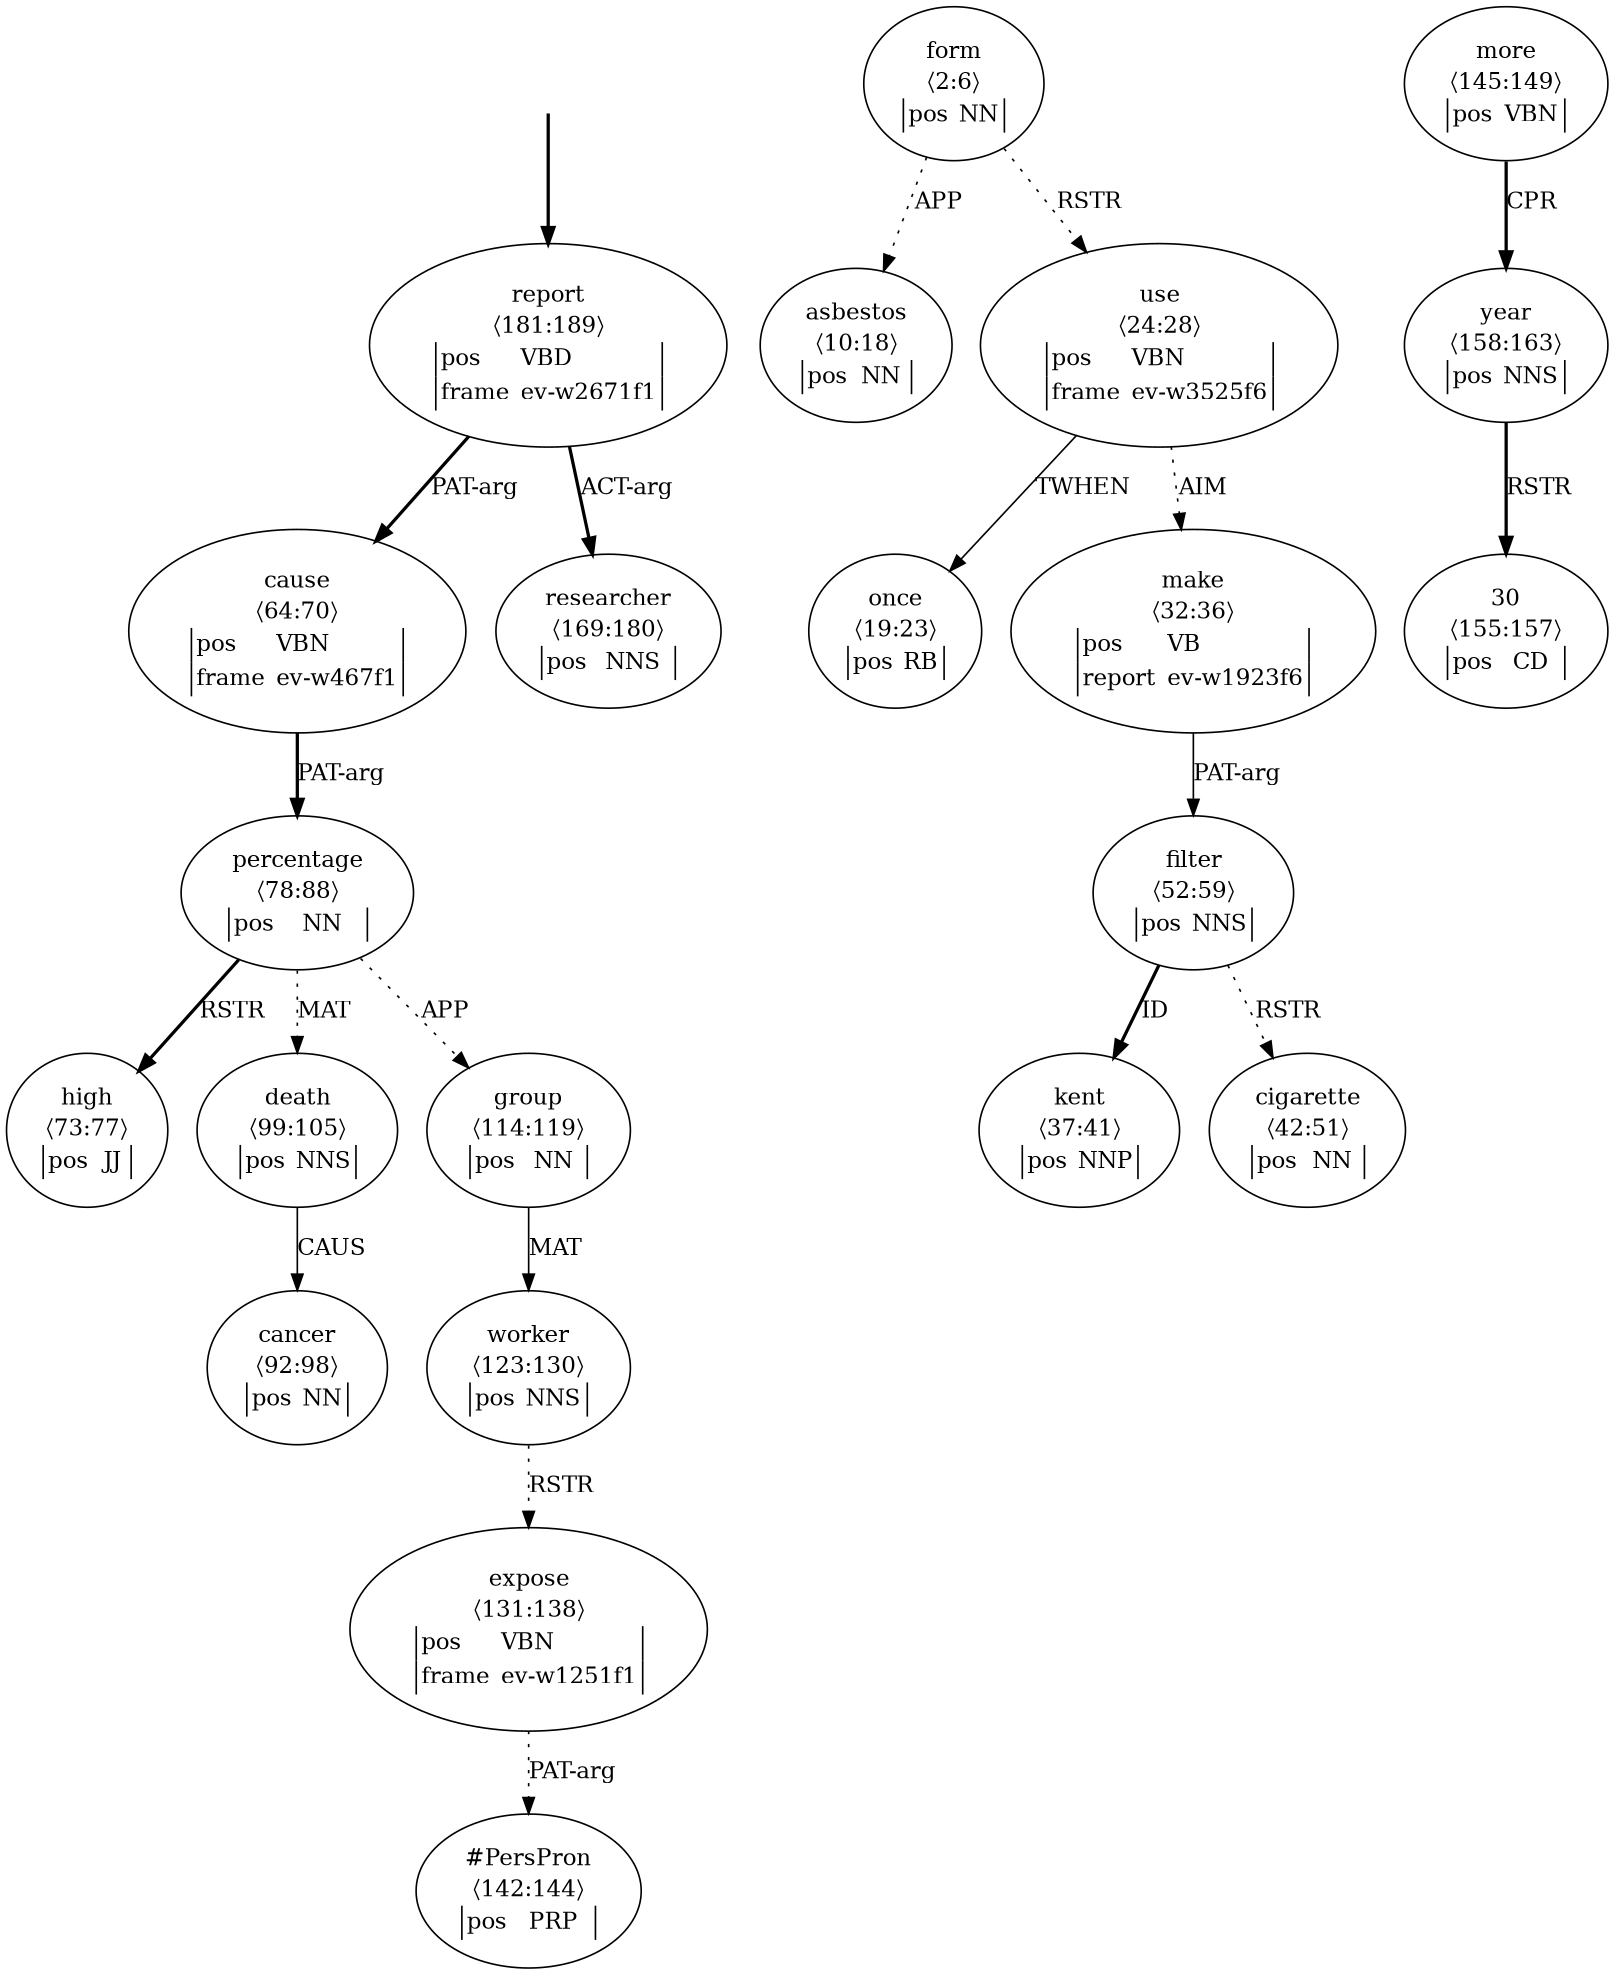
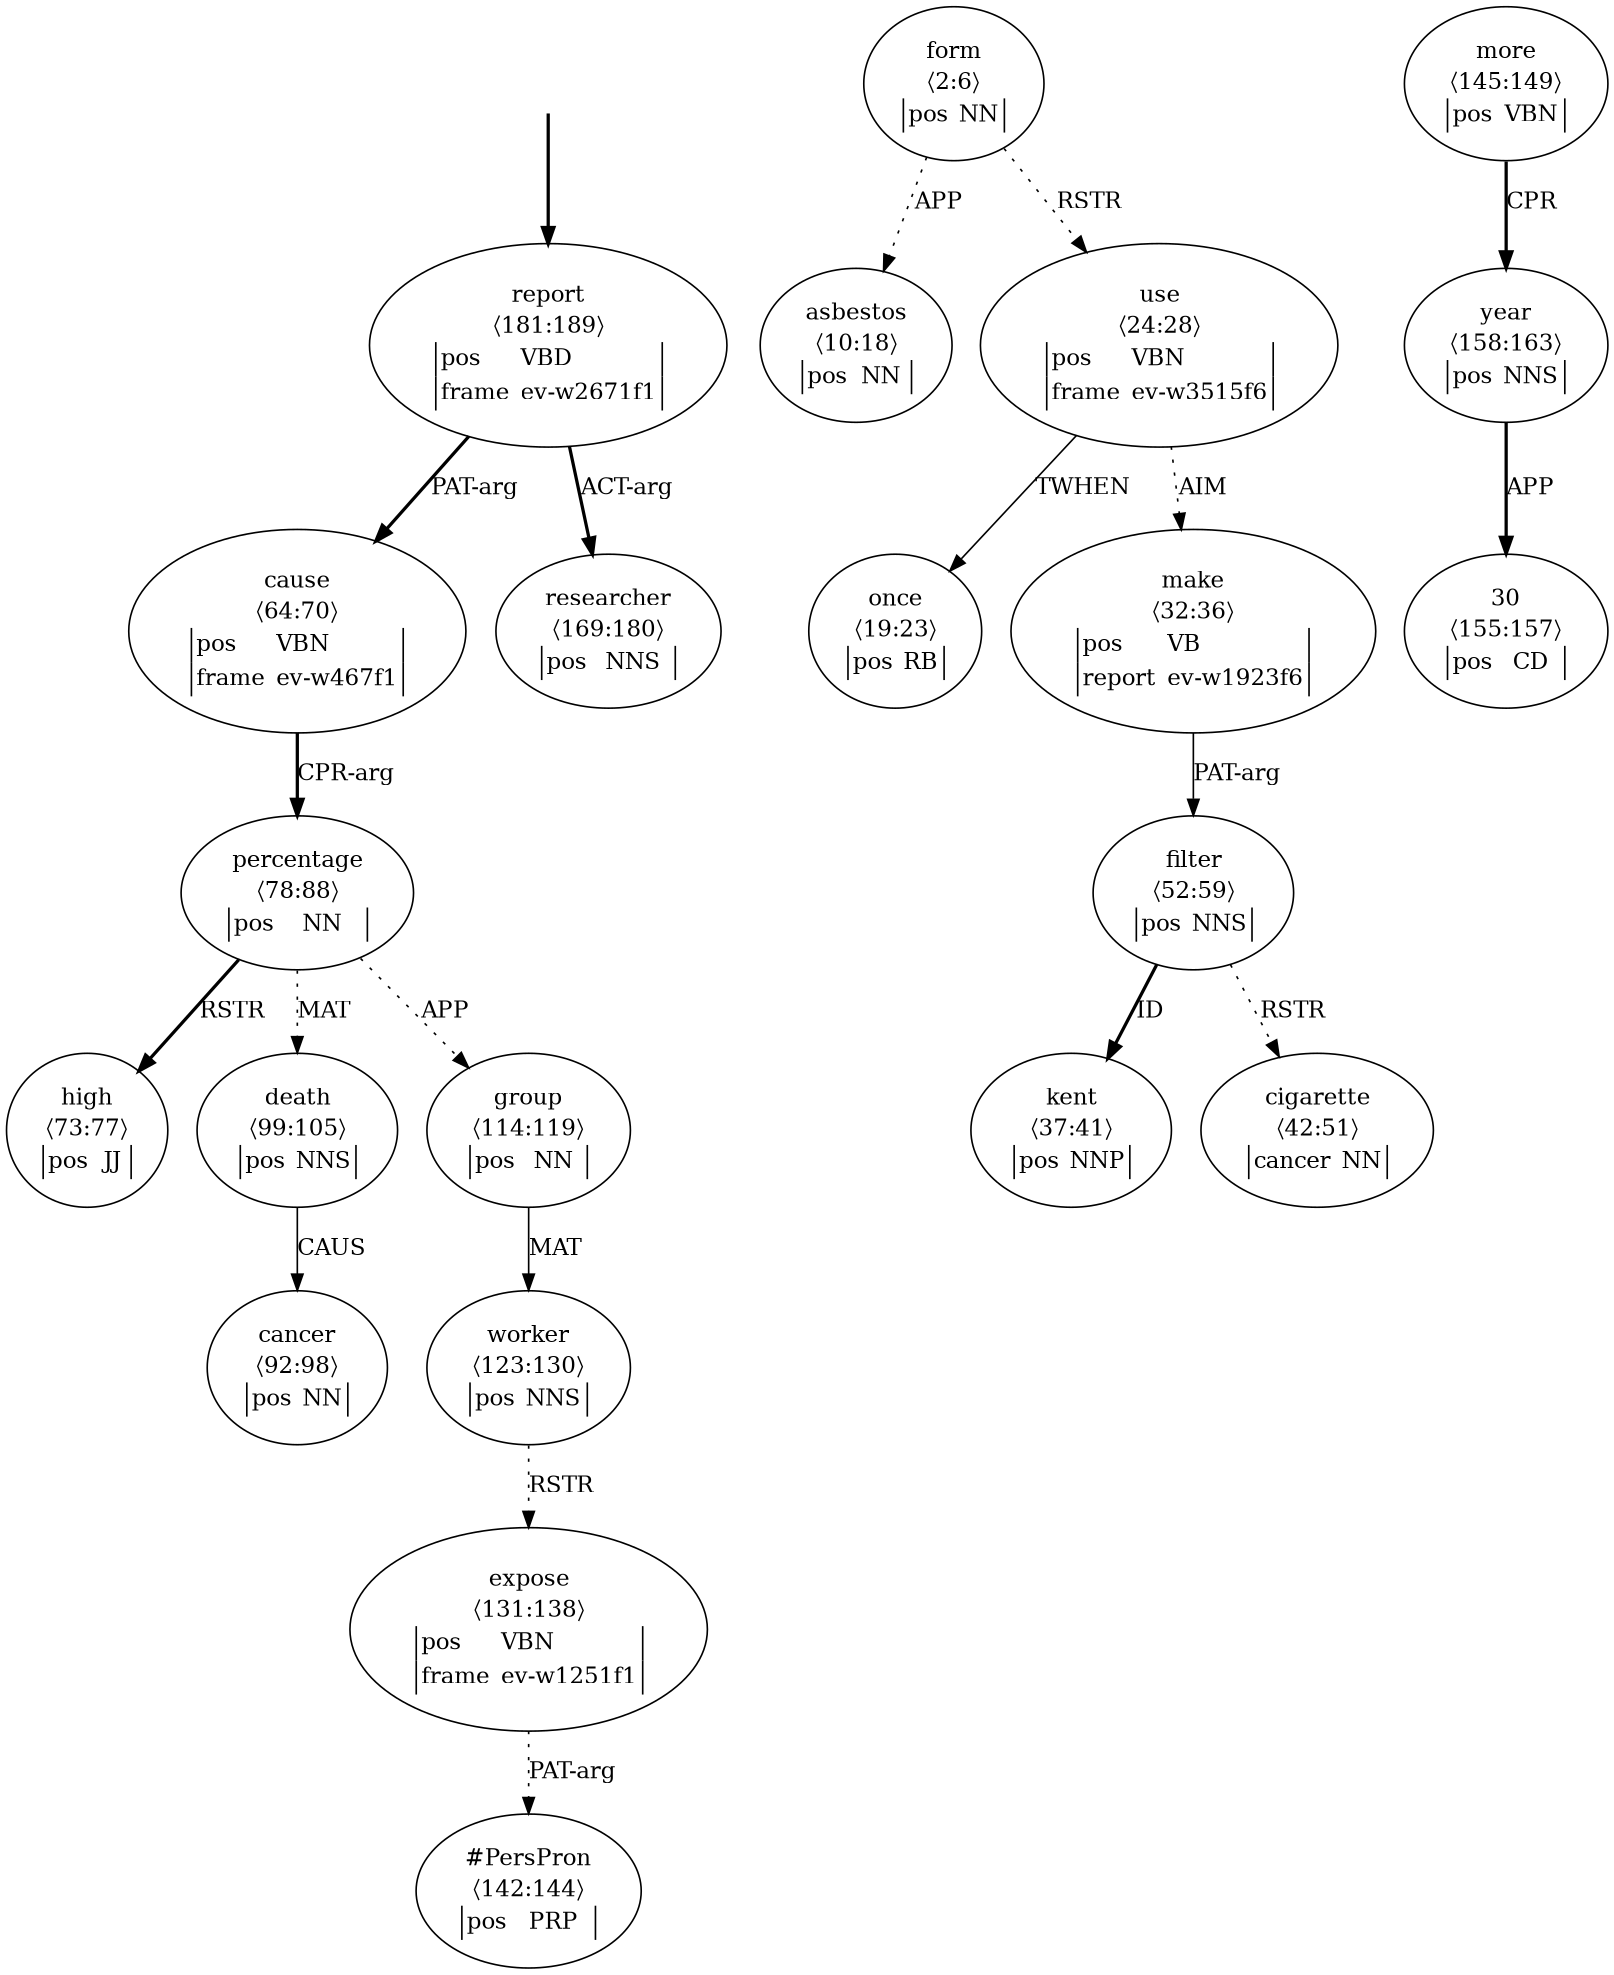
(1200, 393) -> (1200, 393)
(1539, 488) -> (1531, 488)
(341, 774) -> (346, 774)
(1277, 1161) -> (1293, 1161)
